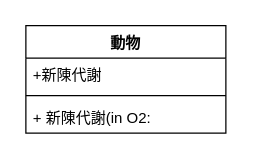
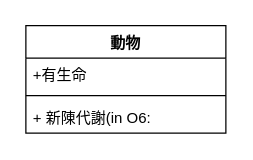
(67, 76) -> (60, 76)
(93, 118) -> (93, 118)
